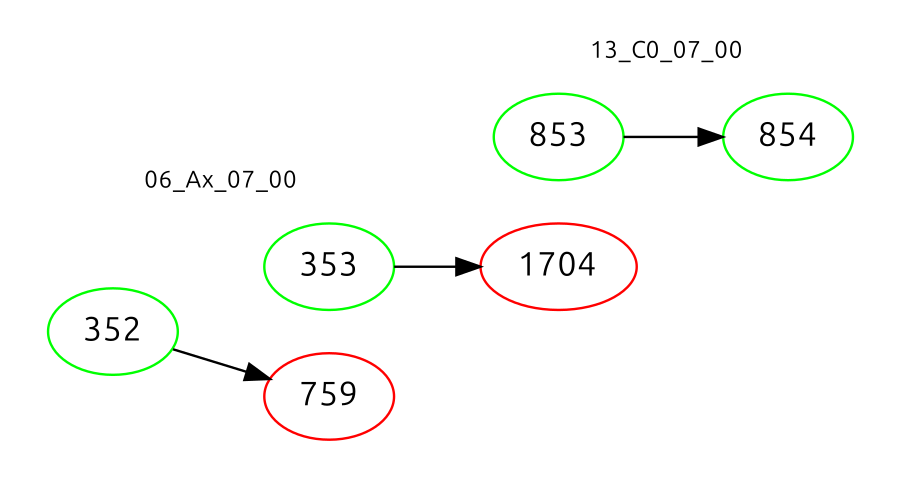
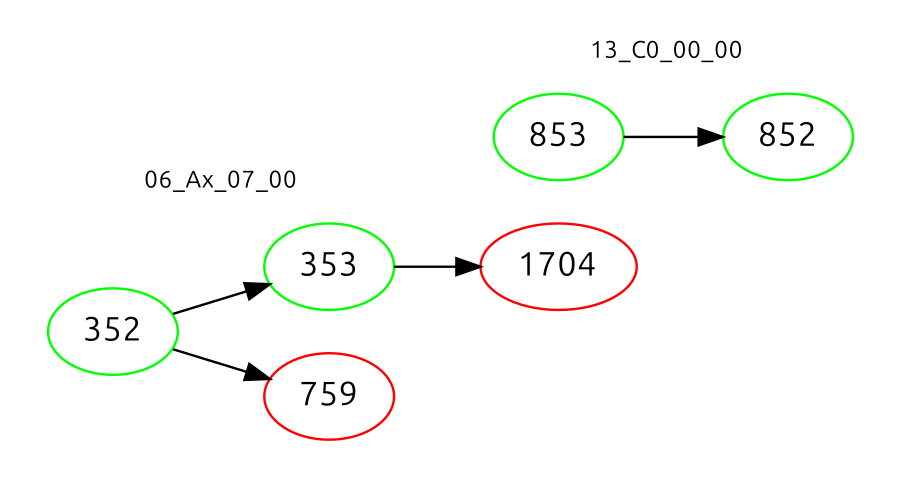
(667, 52) -> (667, 52)
(788, 137) -> (788, 137)
none -> (210, 303)
